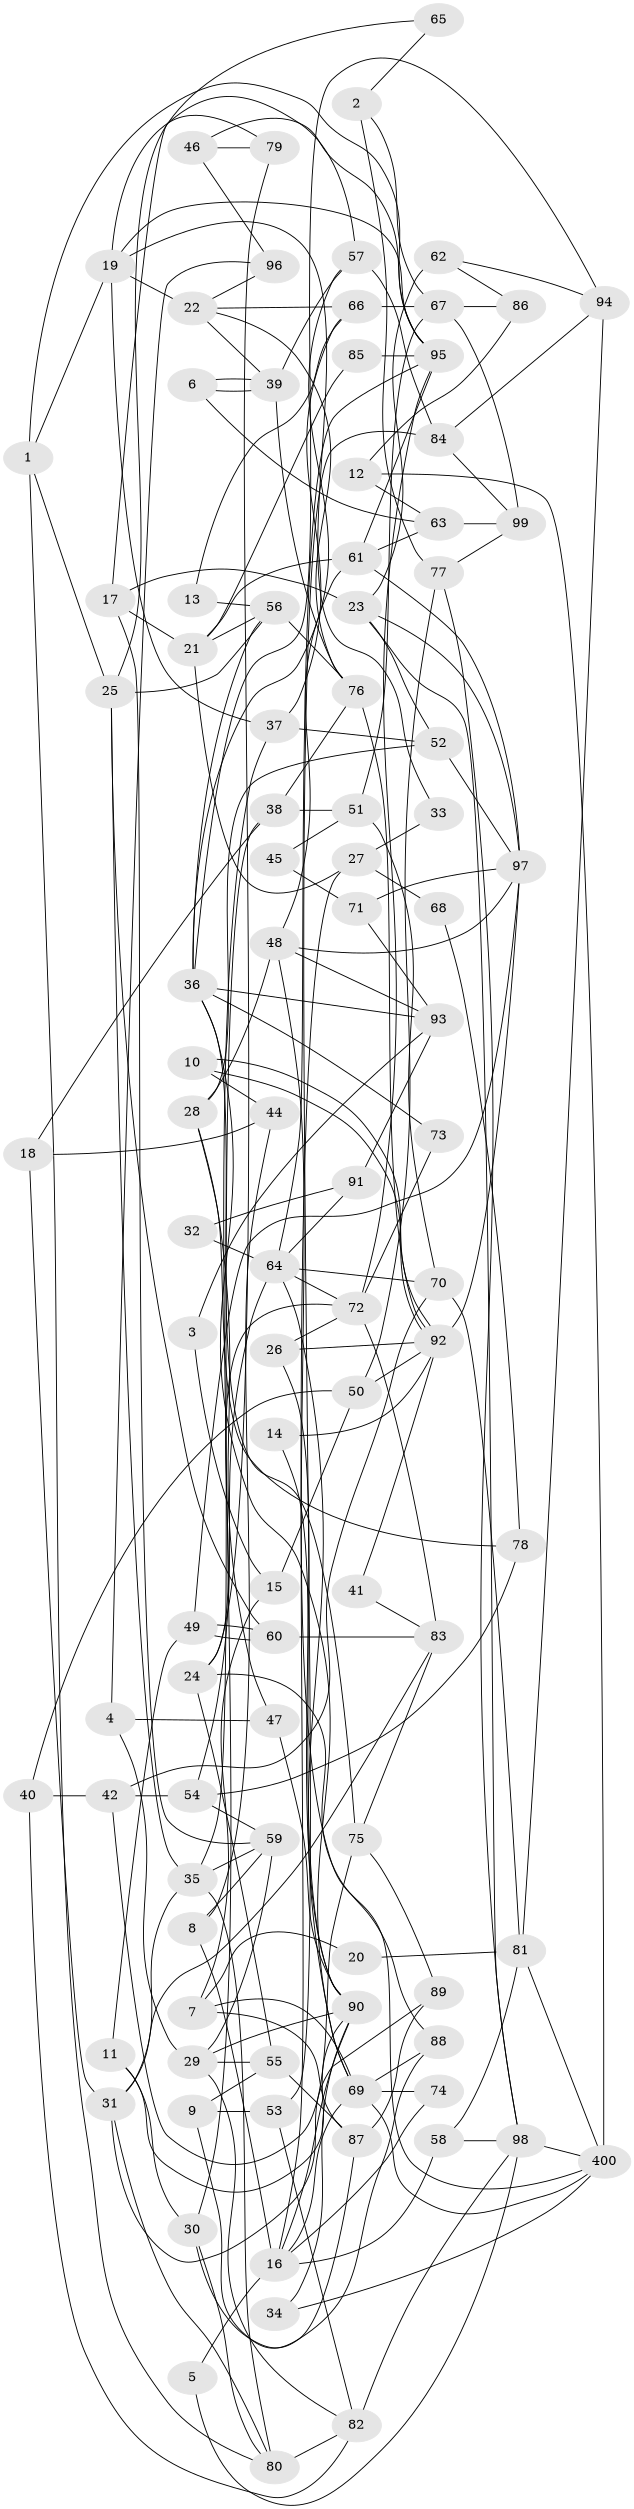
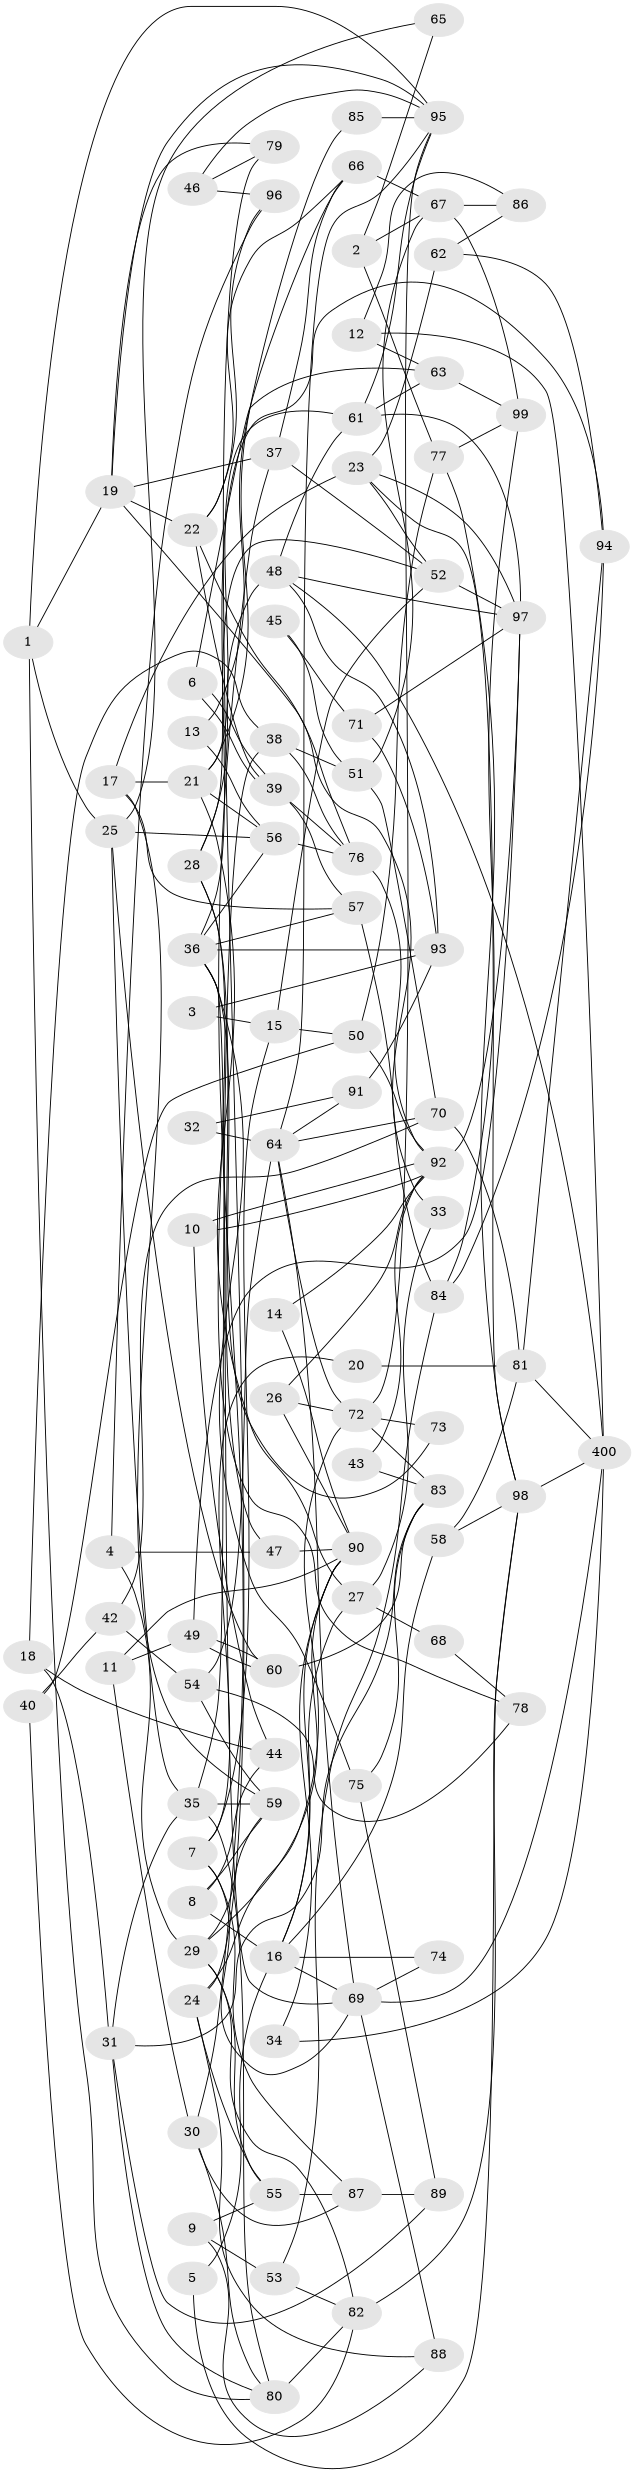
none -> (310, 806)
(357, 1591) -> (357, 1465)
(195, 2154) -> none
